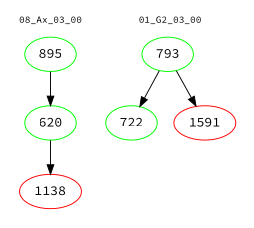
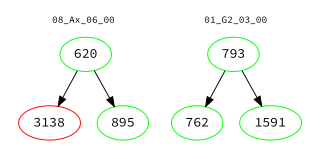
(51, 20) -> (84, 20)
(50, 84) -> (102, 84)
(131, 123) -> (197, 123)
(205, 123) -> (271, 123)
(50, 192) -> (50, 123)
